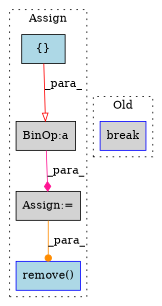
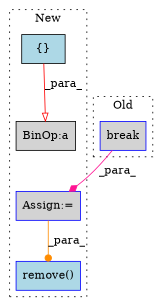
(48, 19) -> (48, 19)
(47, 166) -> (96, 169)
(48, 206) -> (48, 206)
